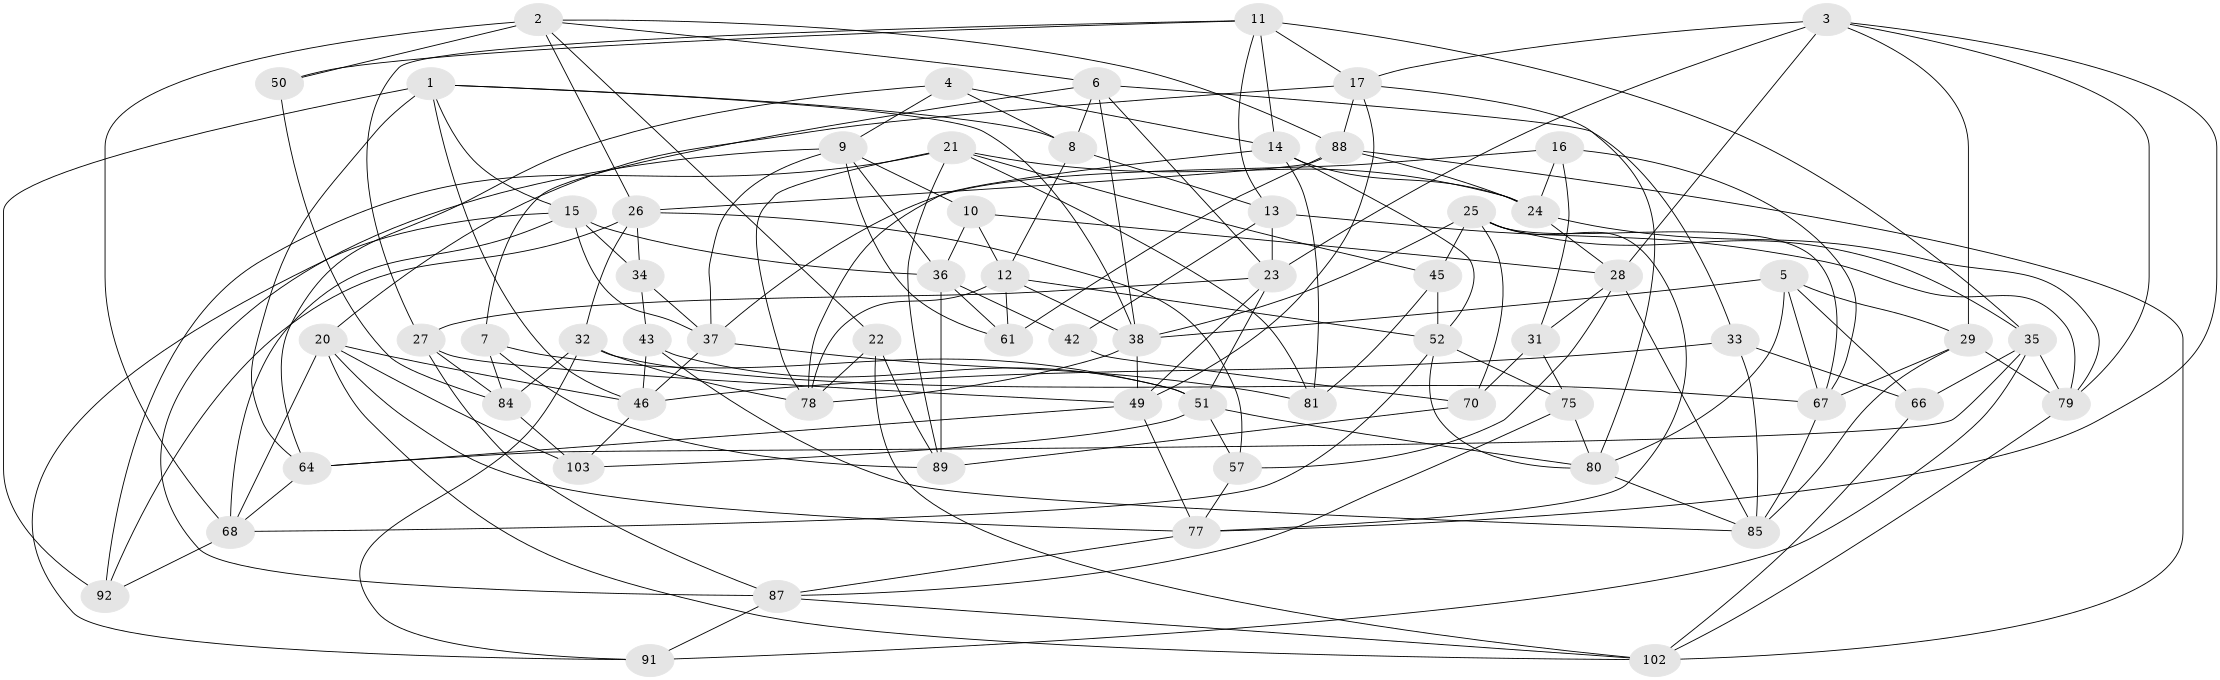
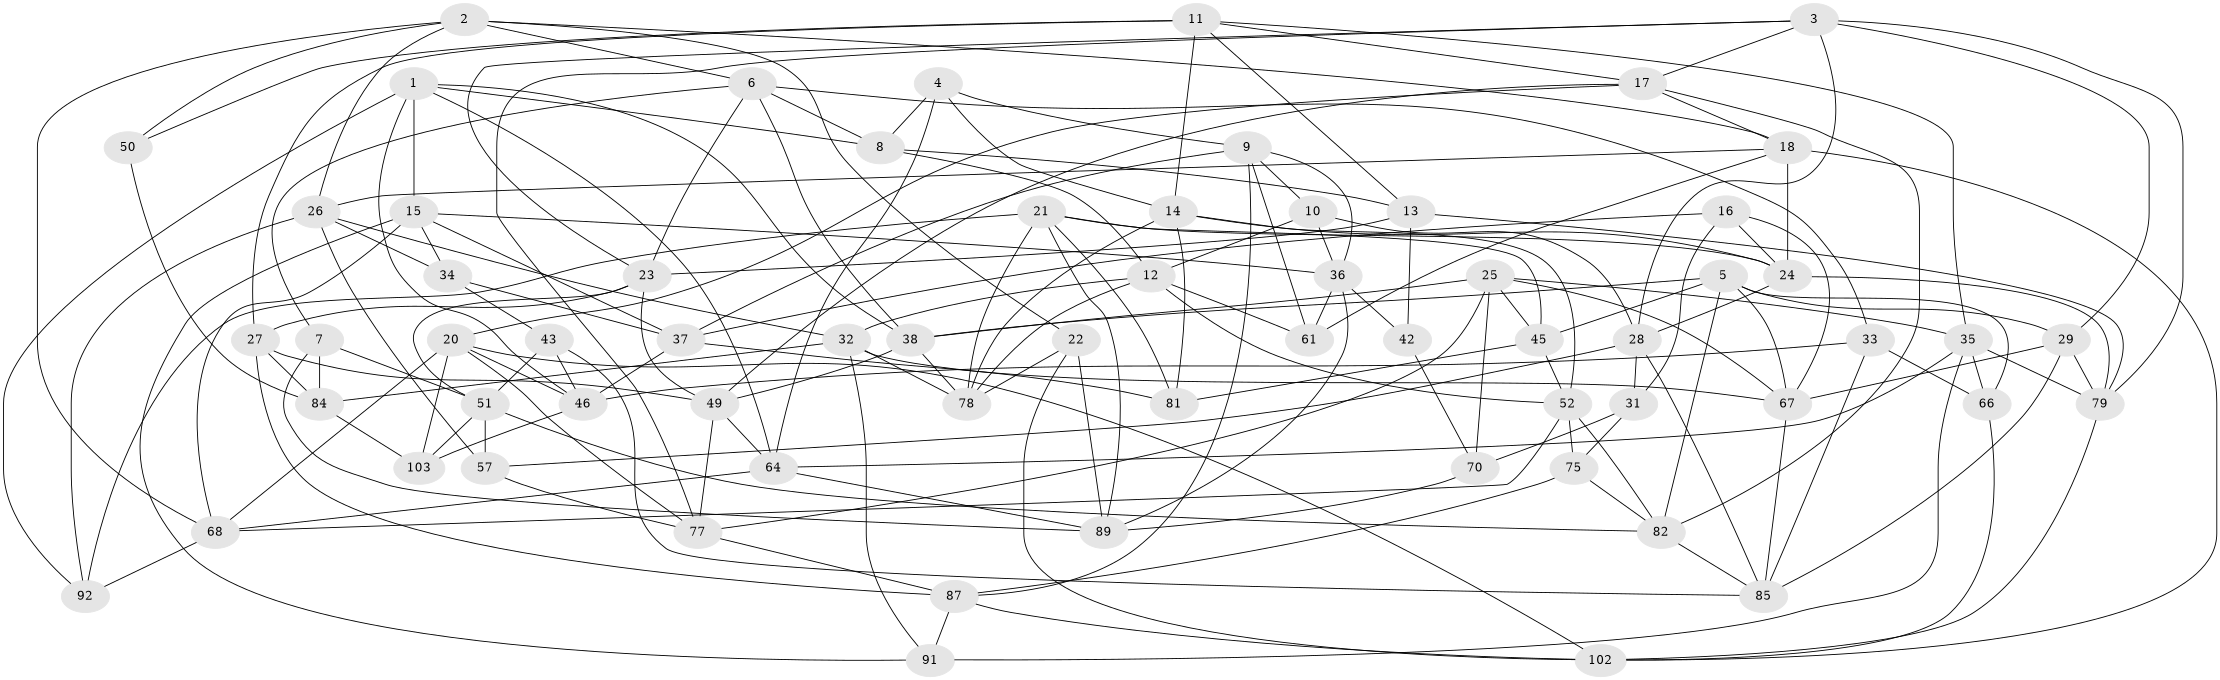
(1340, 148) -> (1788, 148)
(1071, 308) -> (981, 299)
none -> (1617, 313)
(1594, 468) -> (1661, 532)
none -> (903, 494)
